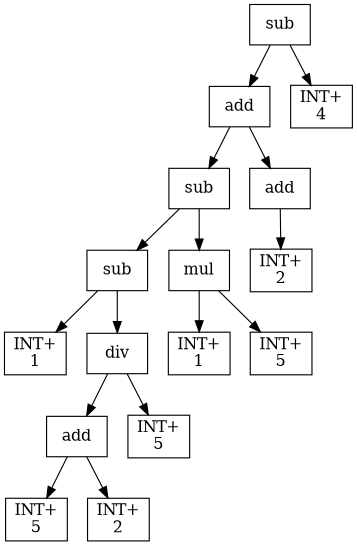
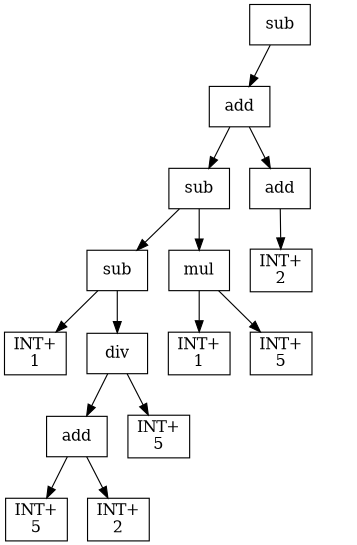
(322, 107) -> none
